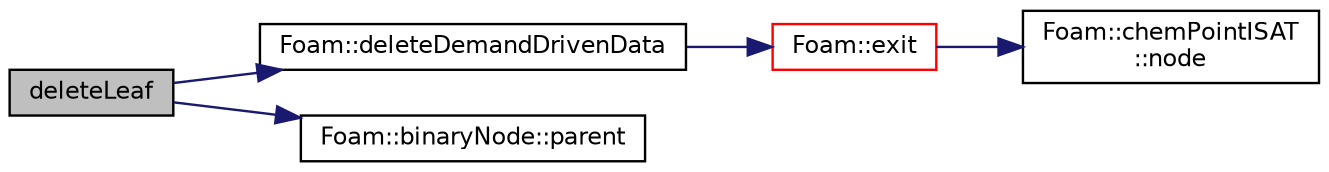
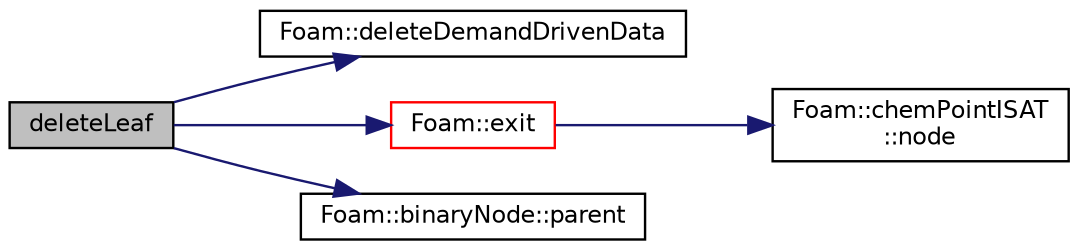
(717, 47) -> (270, 125)
